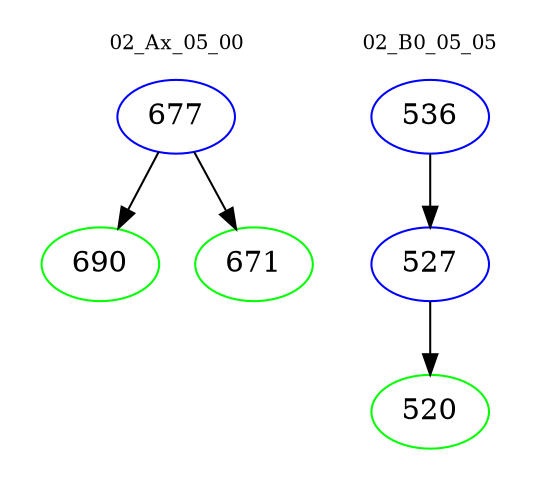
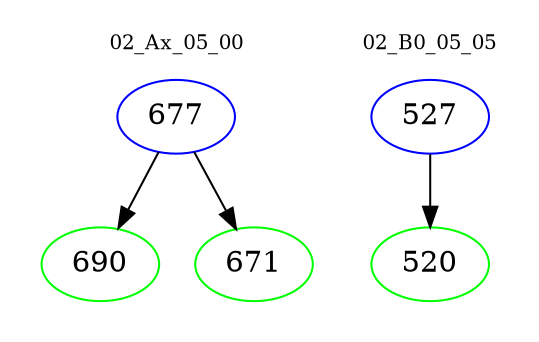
(430, 117) -> none
